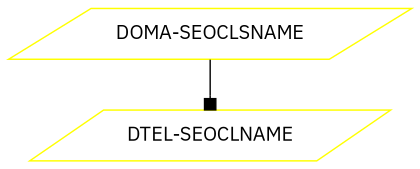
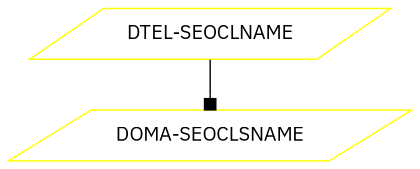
(210, 78) -> (210, 78)
